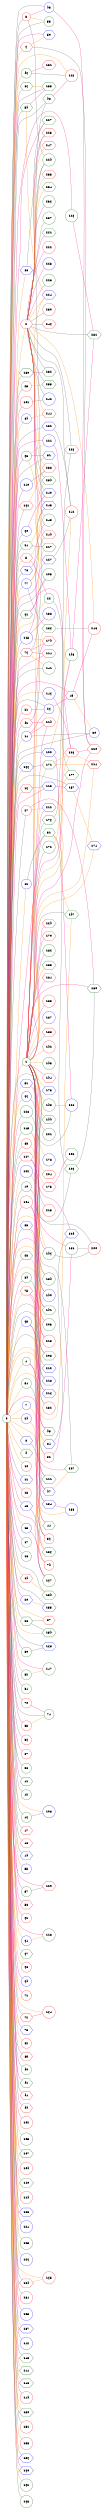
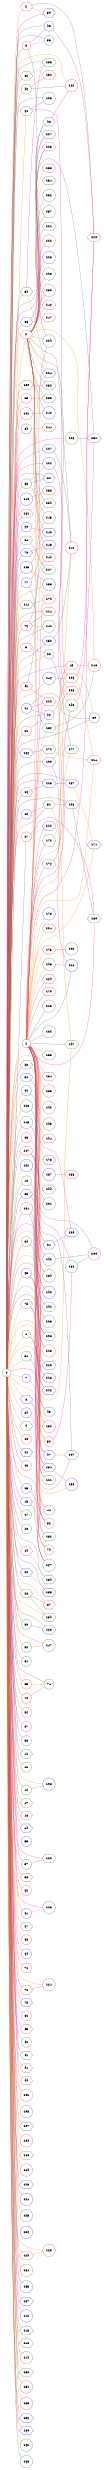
(35, 648) -> (38, 602)
none -> (9, 970)
(34, 1049) -> (60, 1175)
